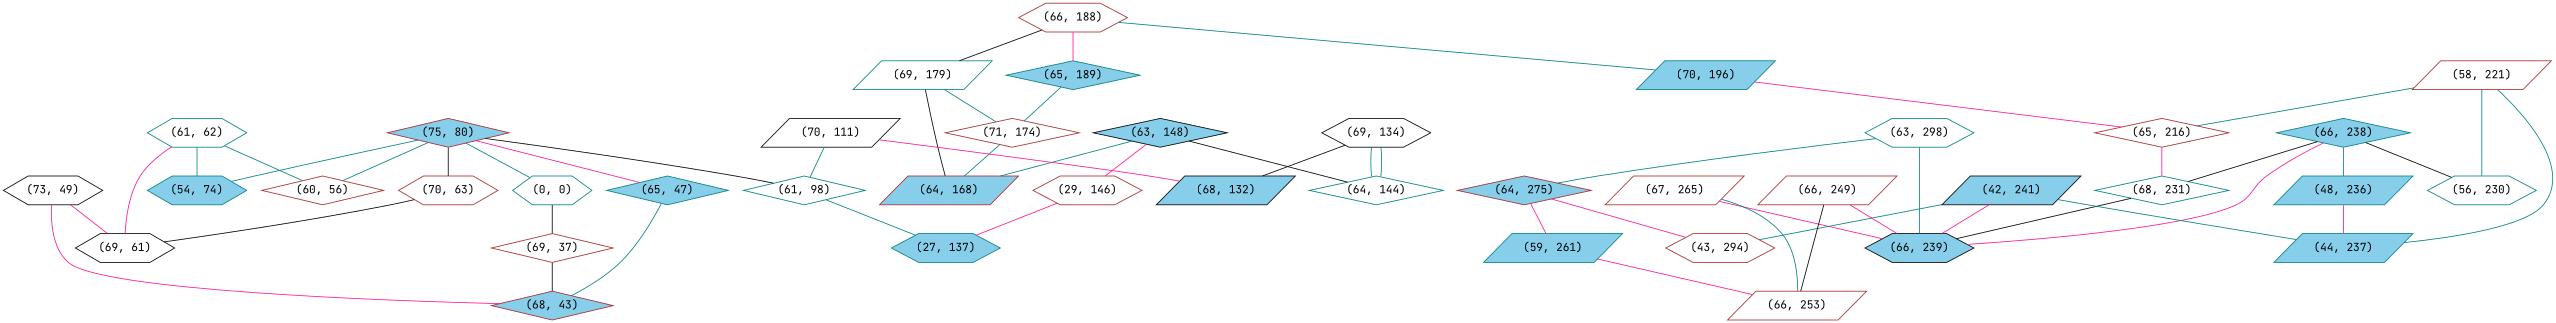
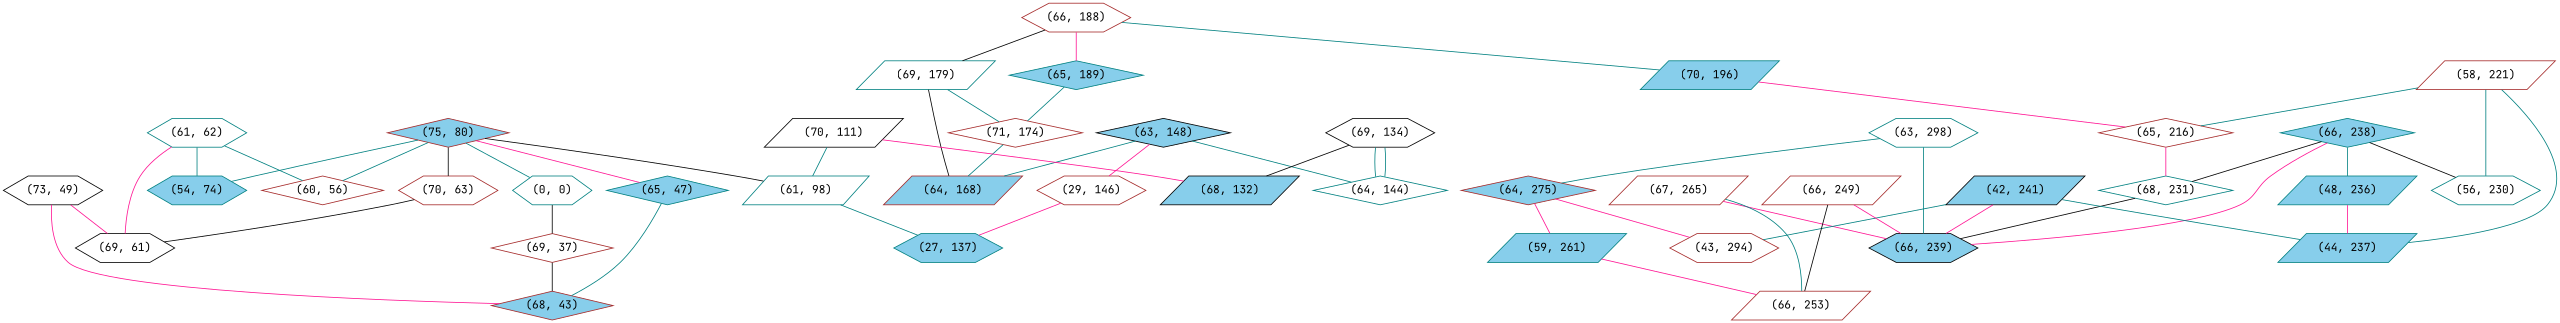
(1268, 162) -> (1272, 162)
(804, 190) -> (806, 190)
